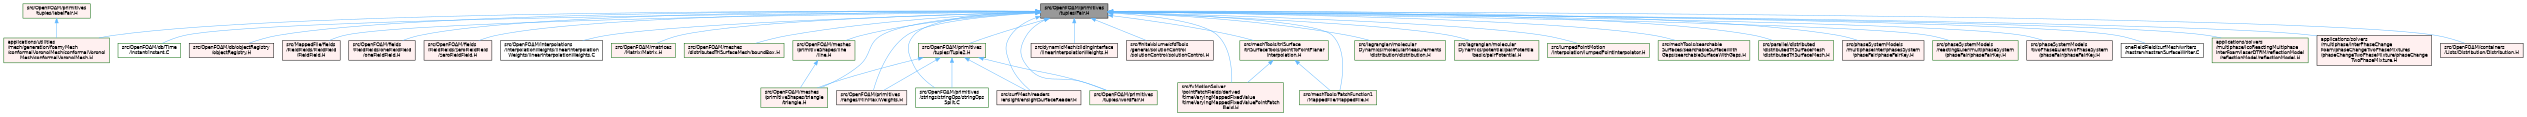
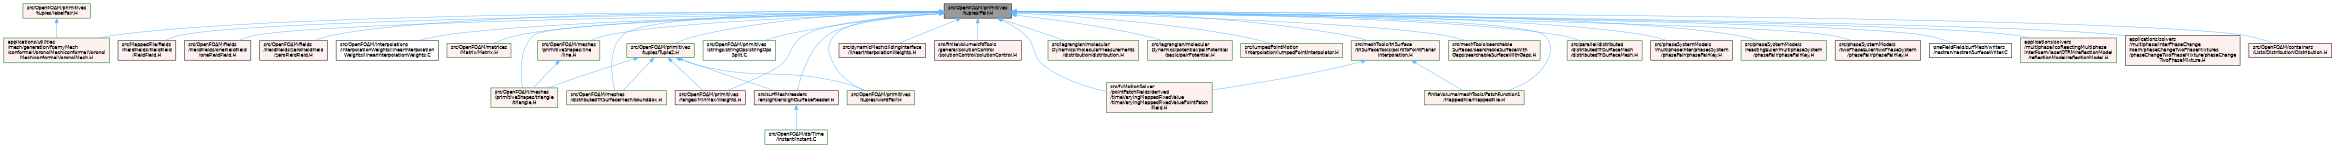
(598, 17) -> (796, 120)
(231, 50) -> none
(952, 75) -> (637, 76)
(1338, 98) -> (1474, 98)
